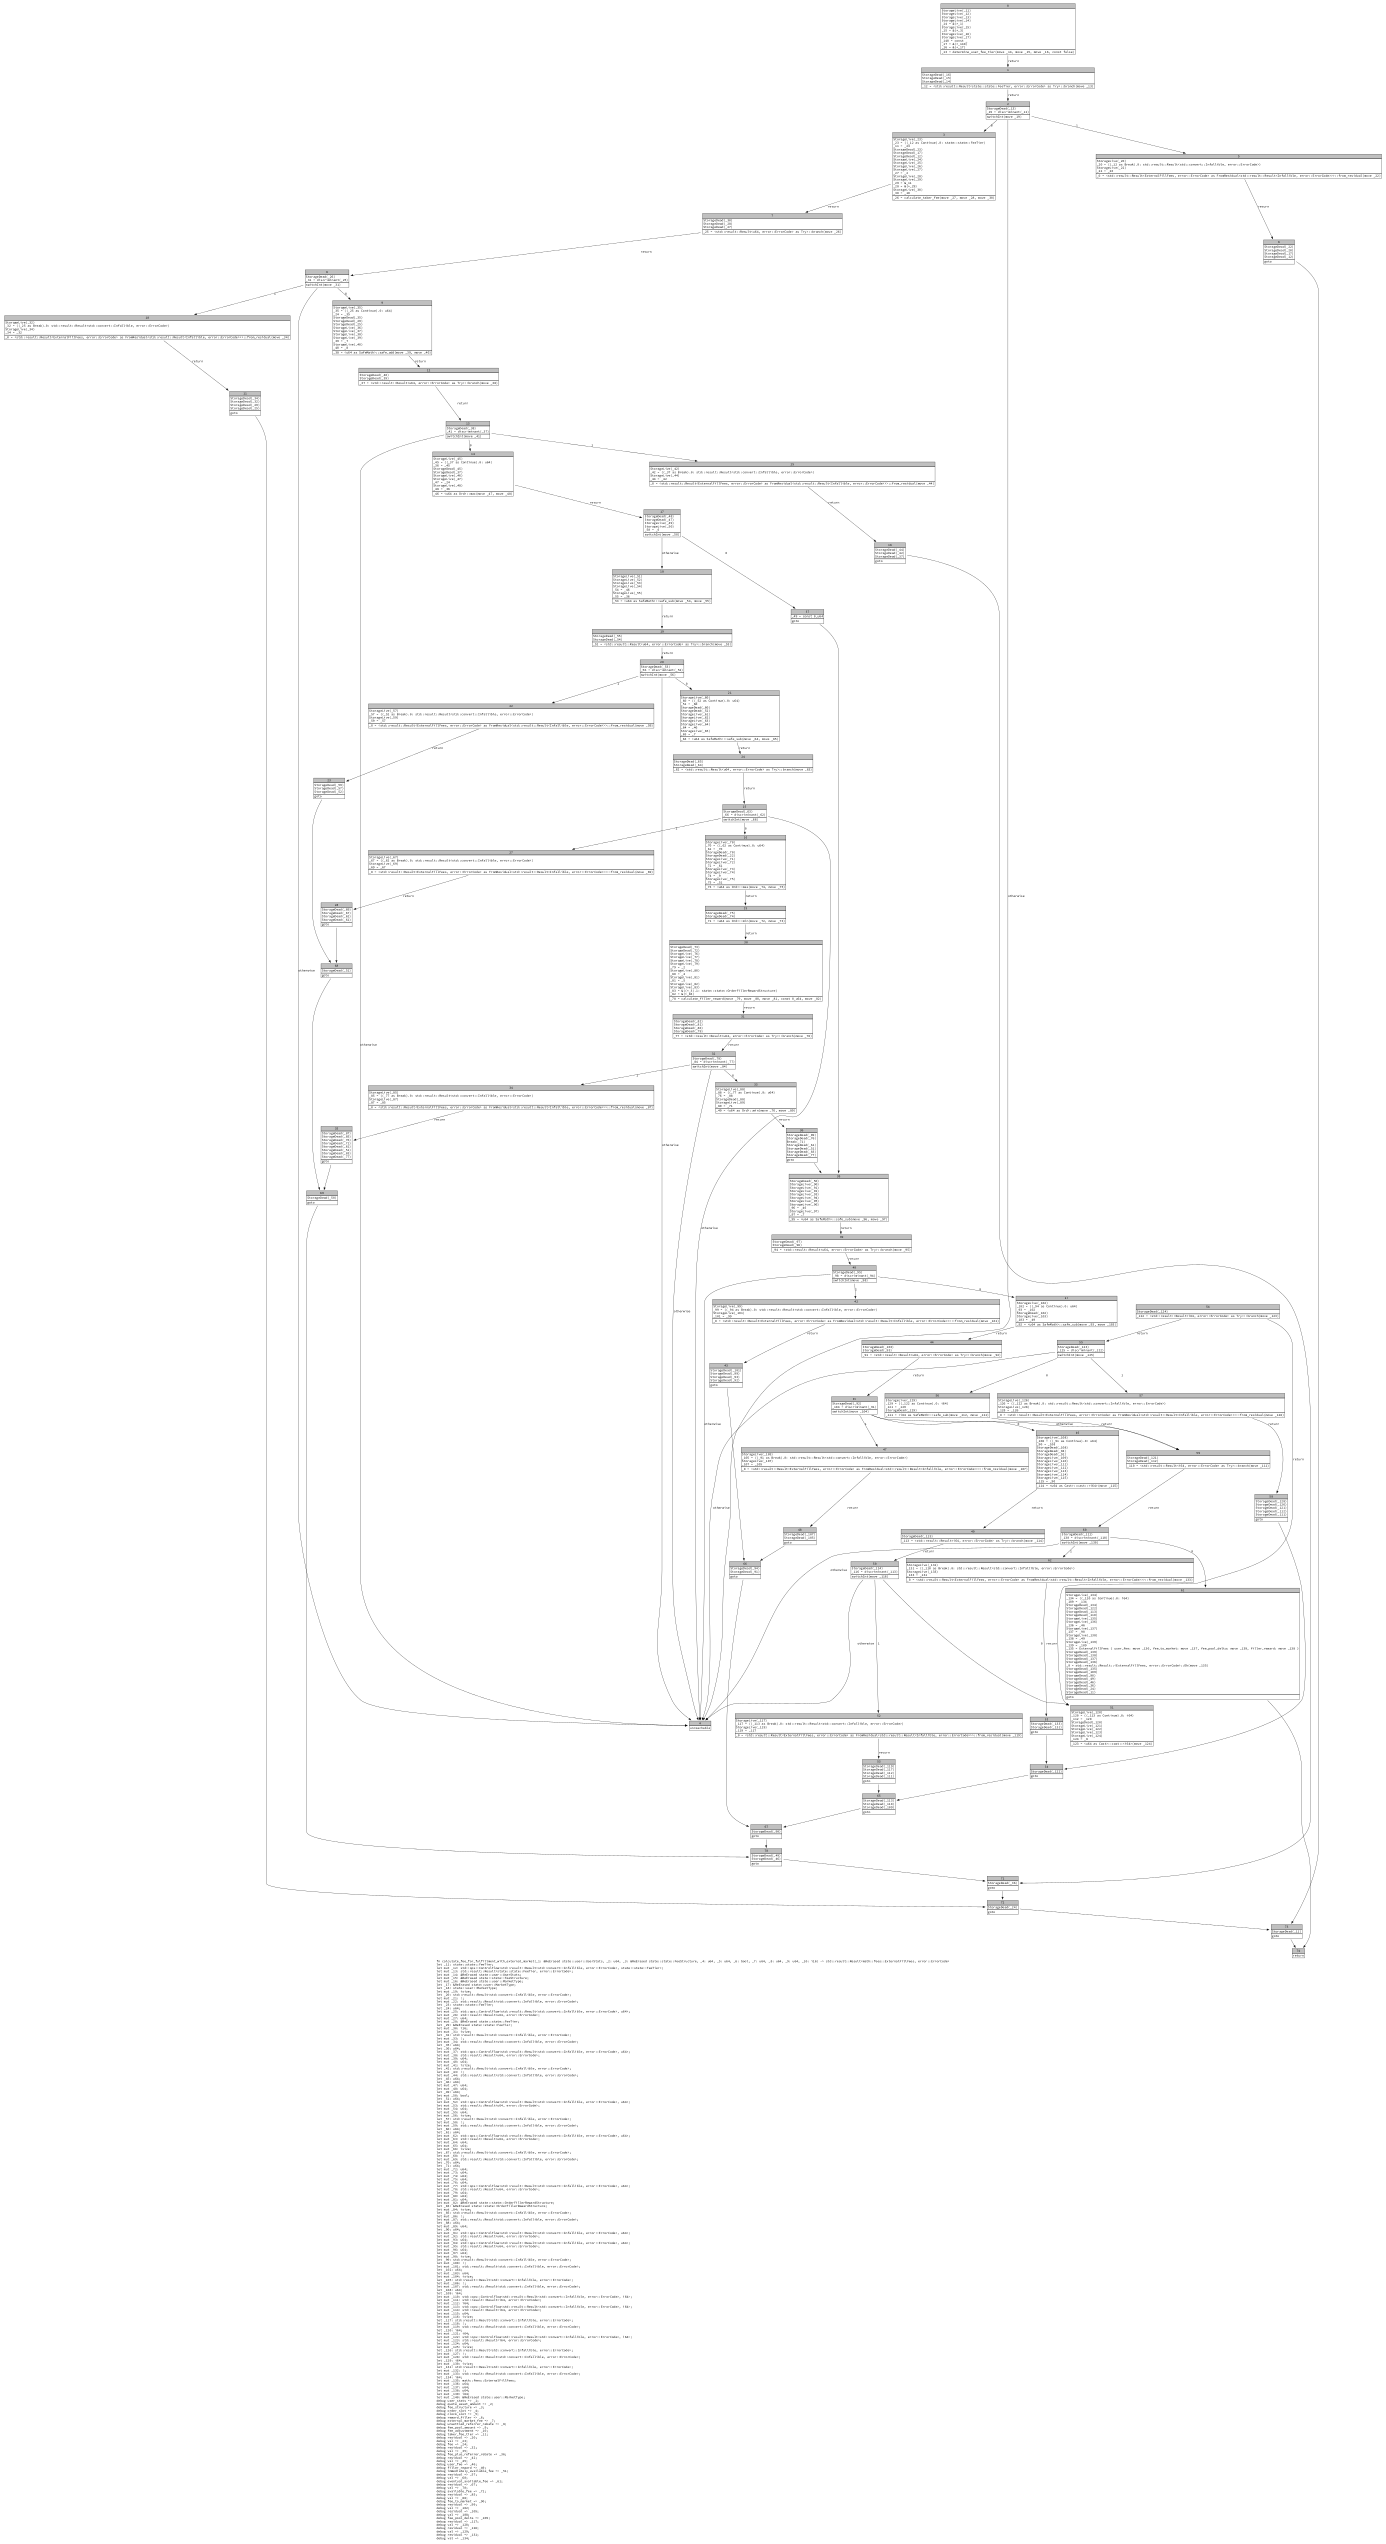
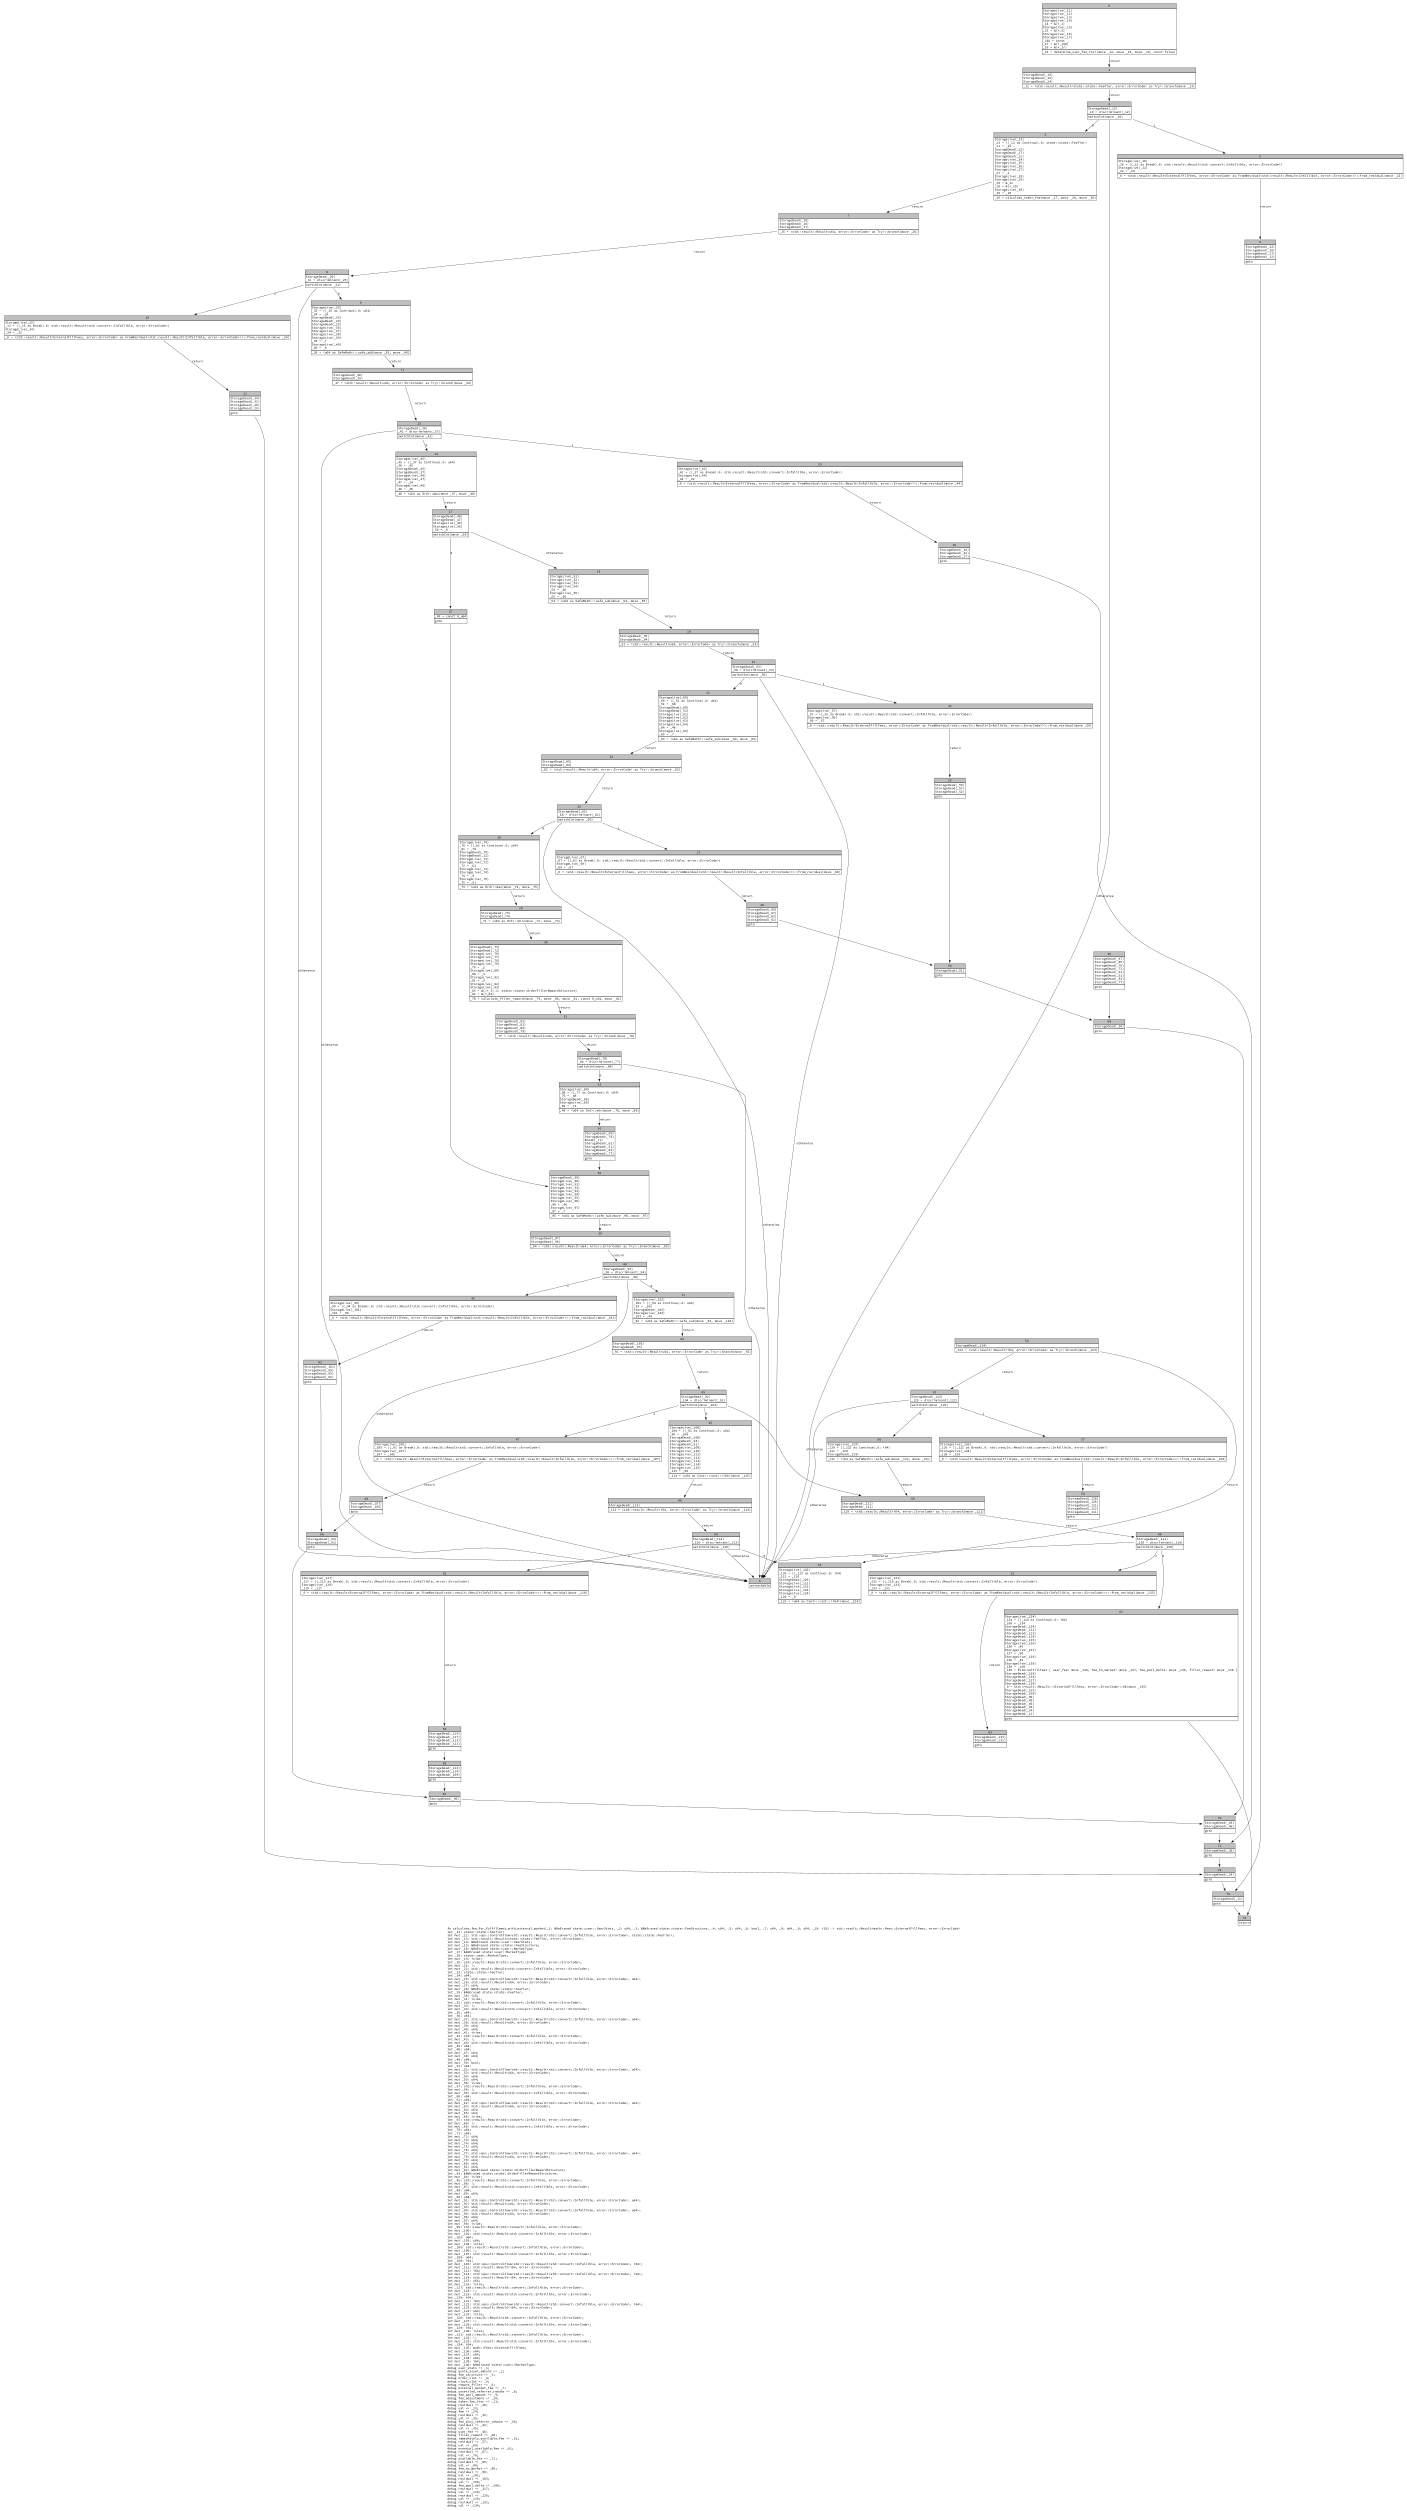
(511, 1098) -> none
(1046, 1771) -> none
